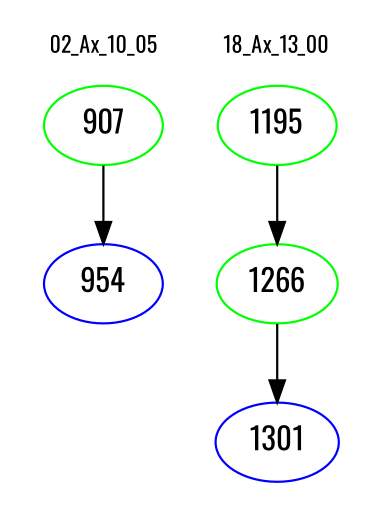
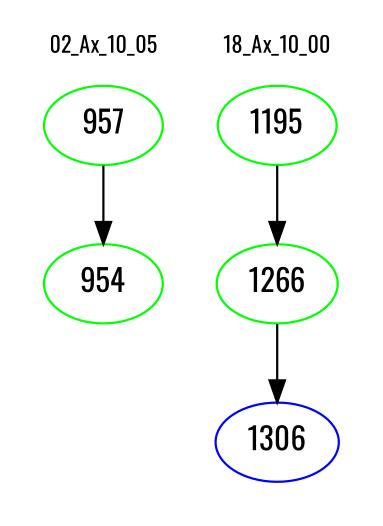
(277, 47) -> (277, 47)
(103, 125) -> (103, 125)
(103, 284) -> (103, 284)
(277, 442) -> (277, 442)
